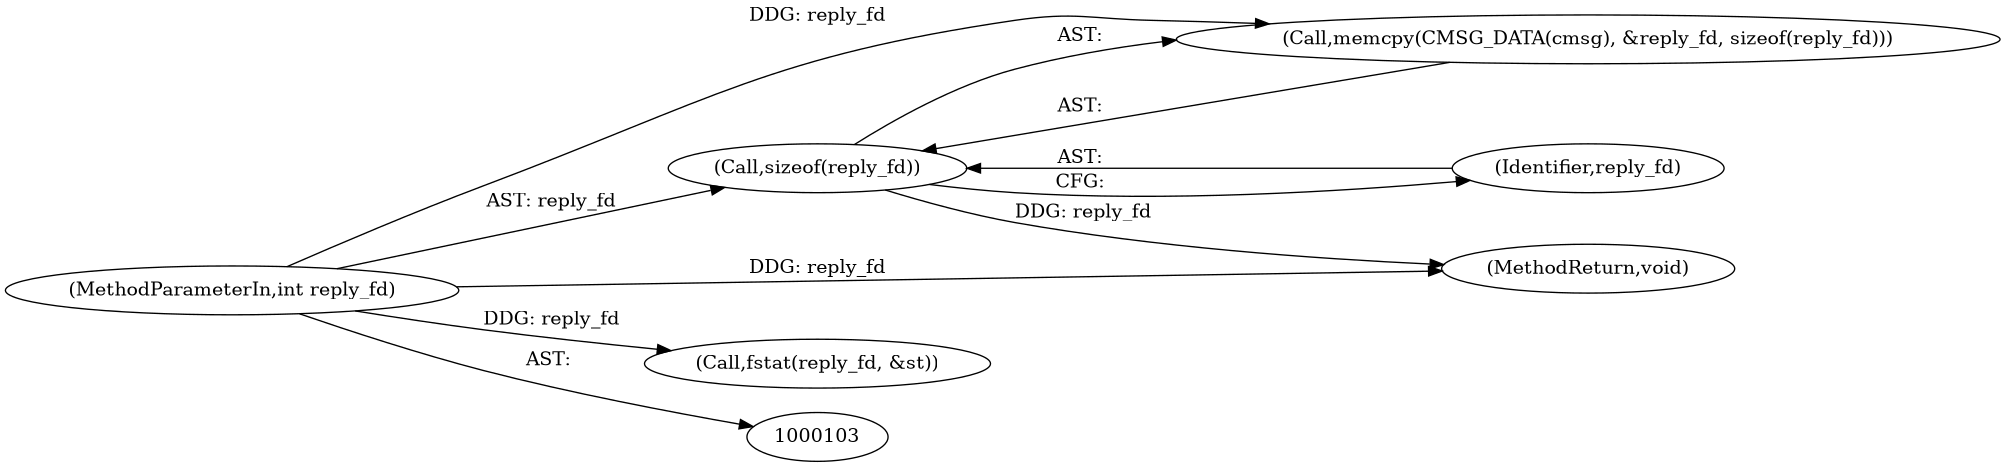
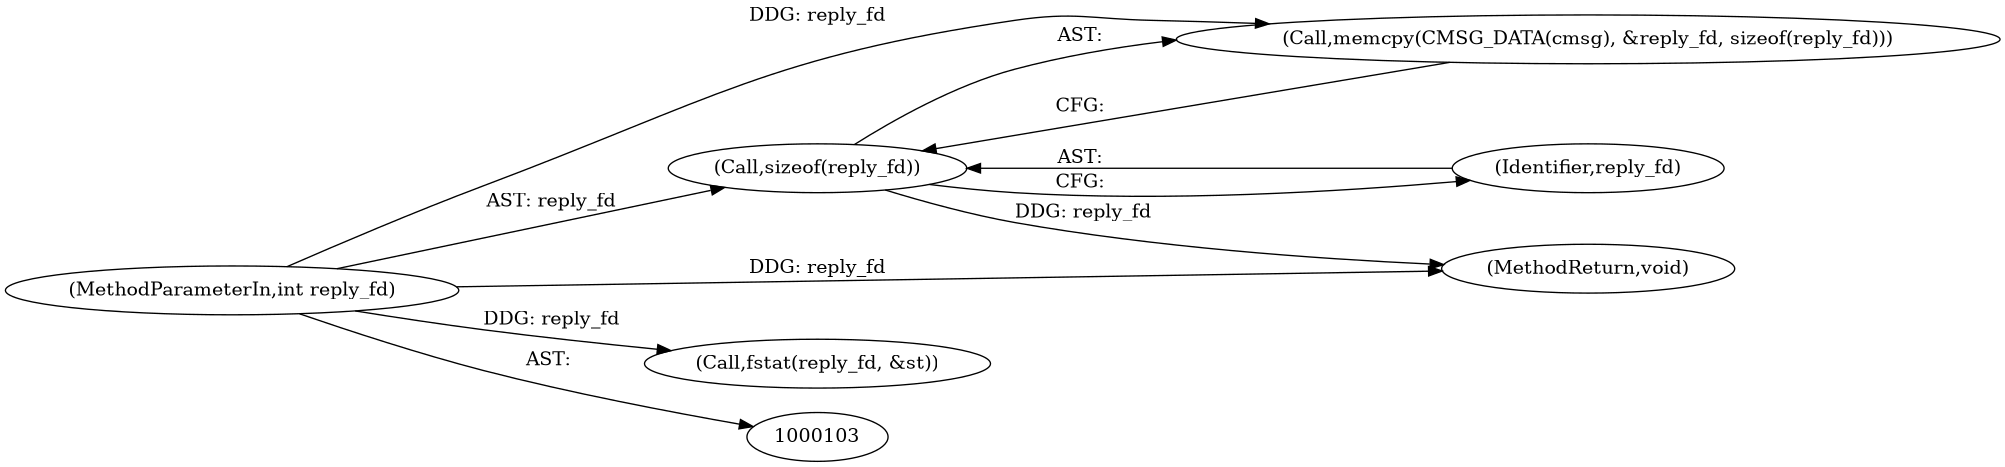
(1083, 107) -> (1083, 107)
